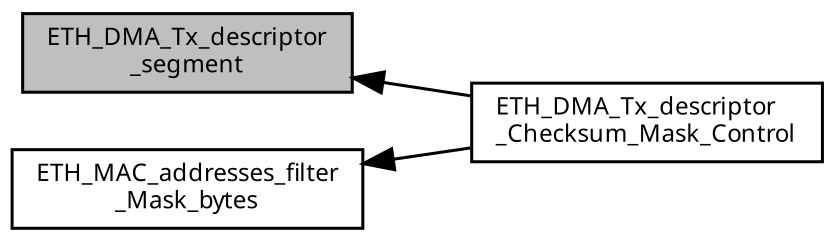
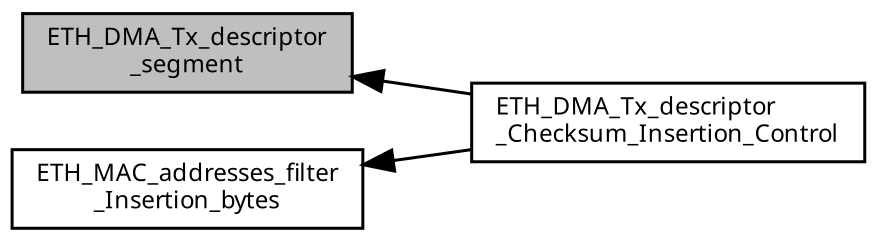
(647, 122) -> (668, 122)
(187, 189) -> (187, 189)
